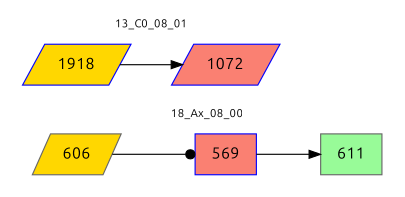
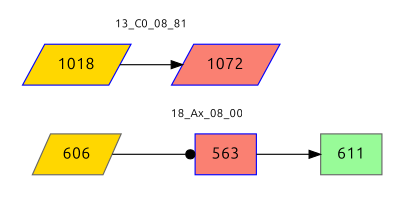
(151, 24) -> (151, 24)
(77, 65) -> (77, 65)
(226, 154) -> (226, 154)
